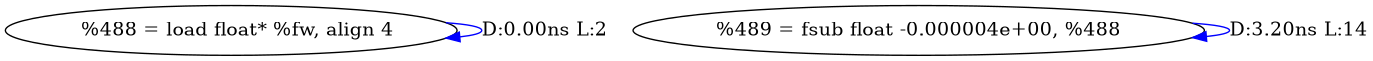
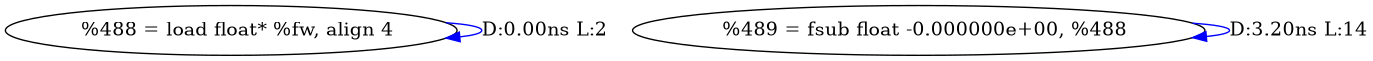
(919, 30) -> (919, 30)
